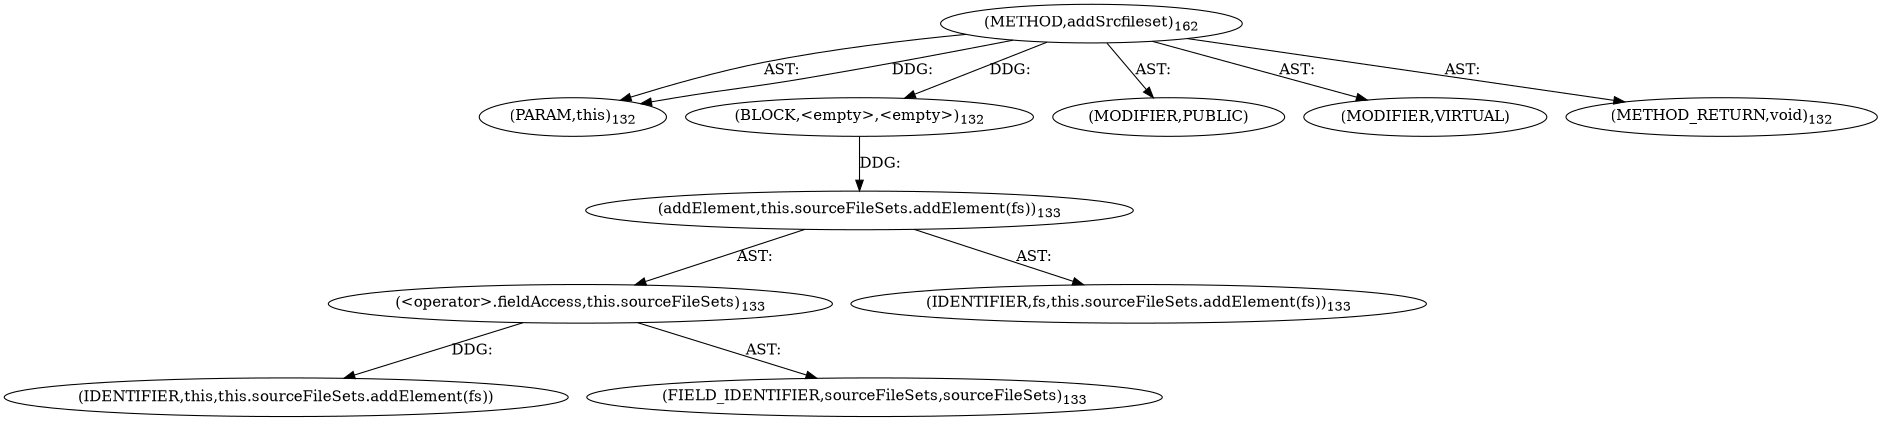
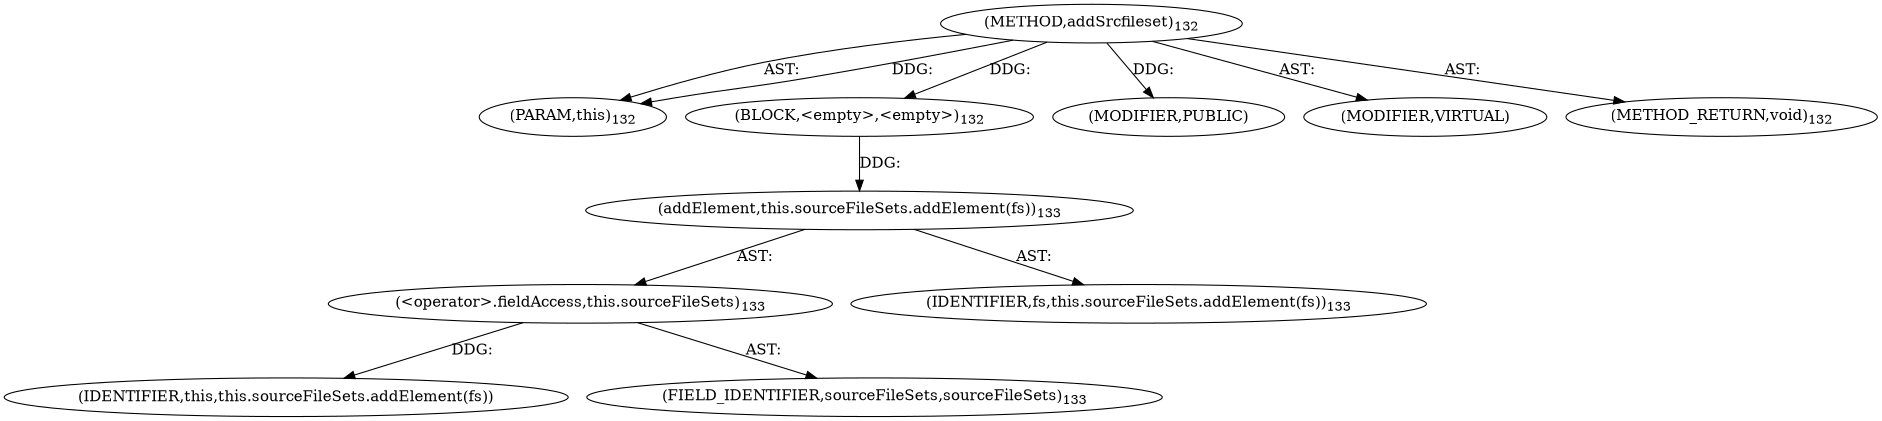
(1186, 22) -> (1186, 22)
(1156, 70) -> (1156, 70)
